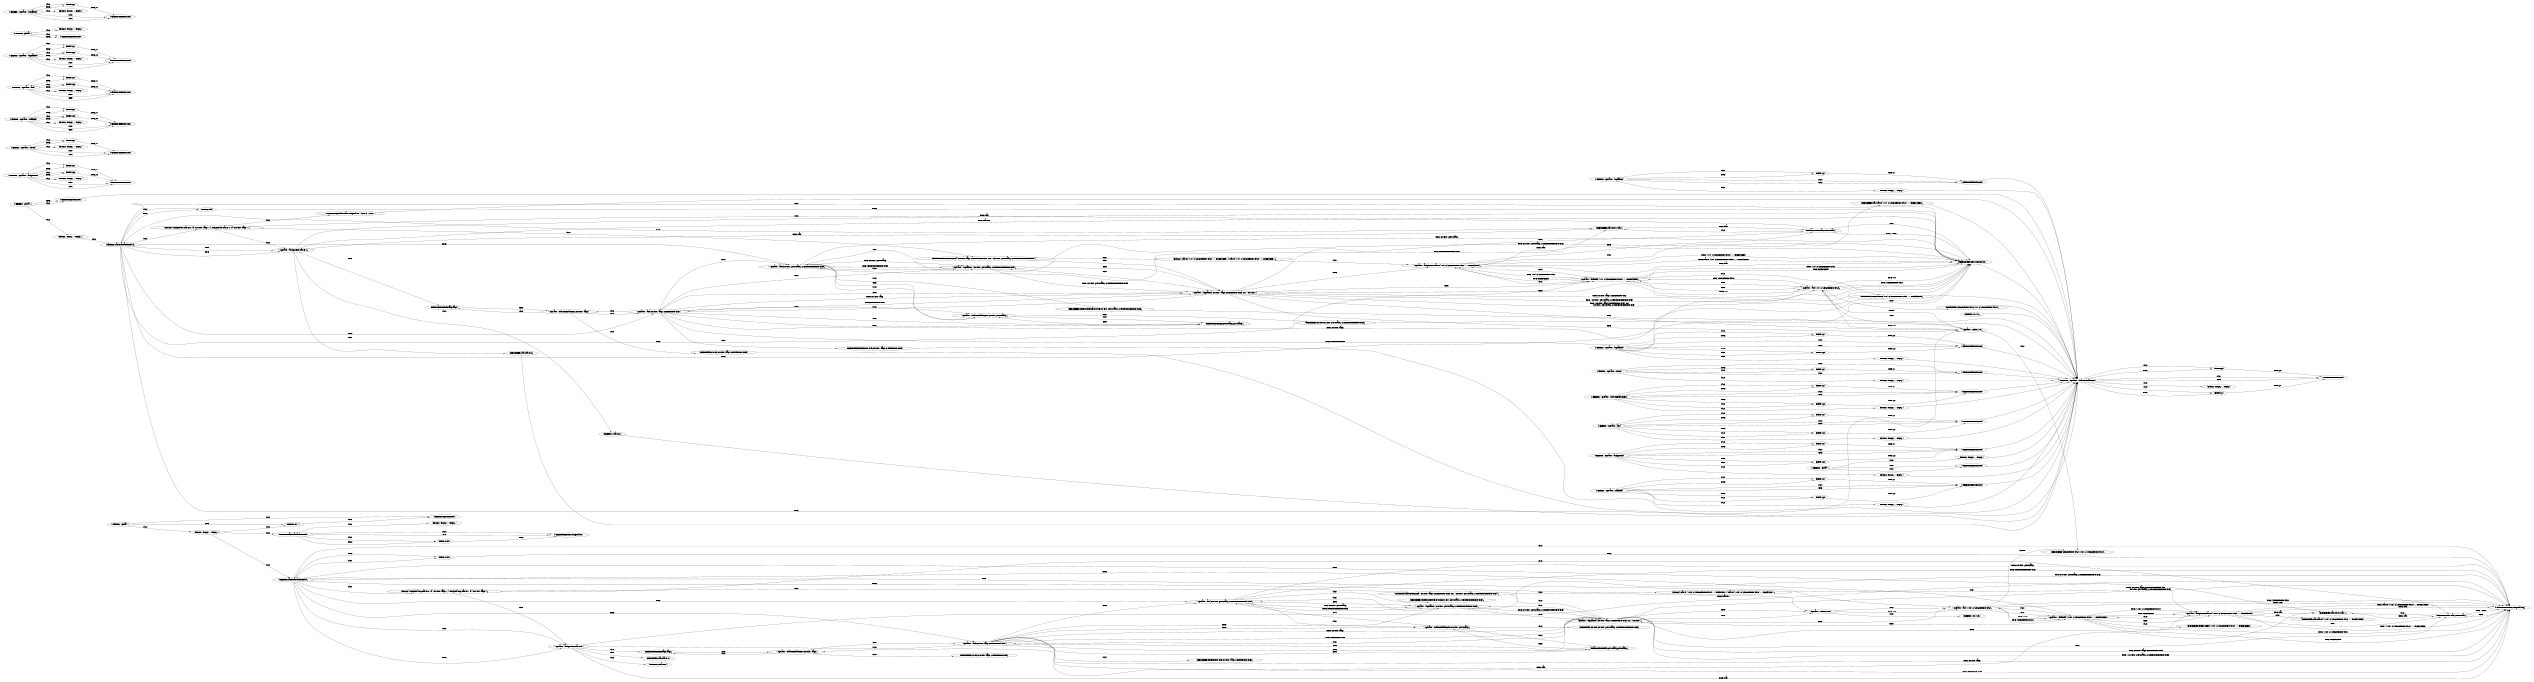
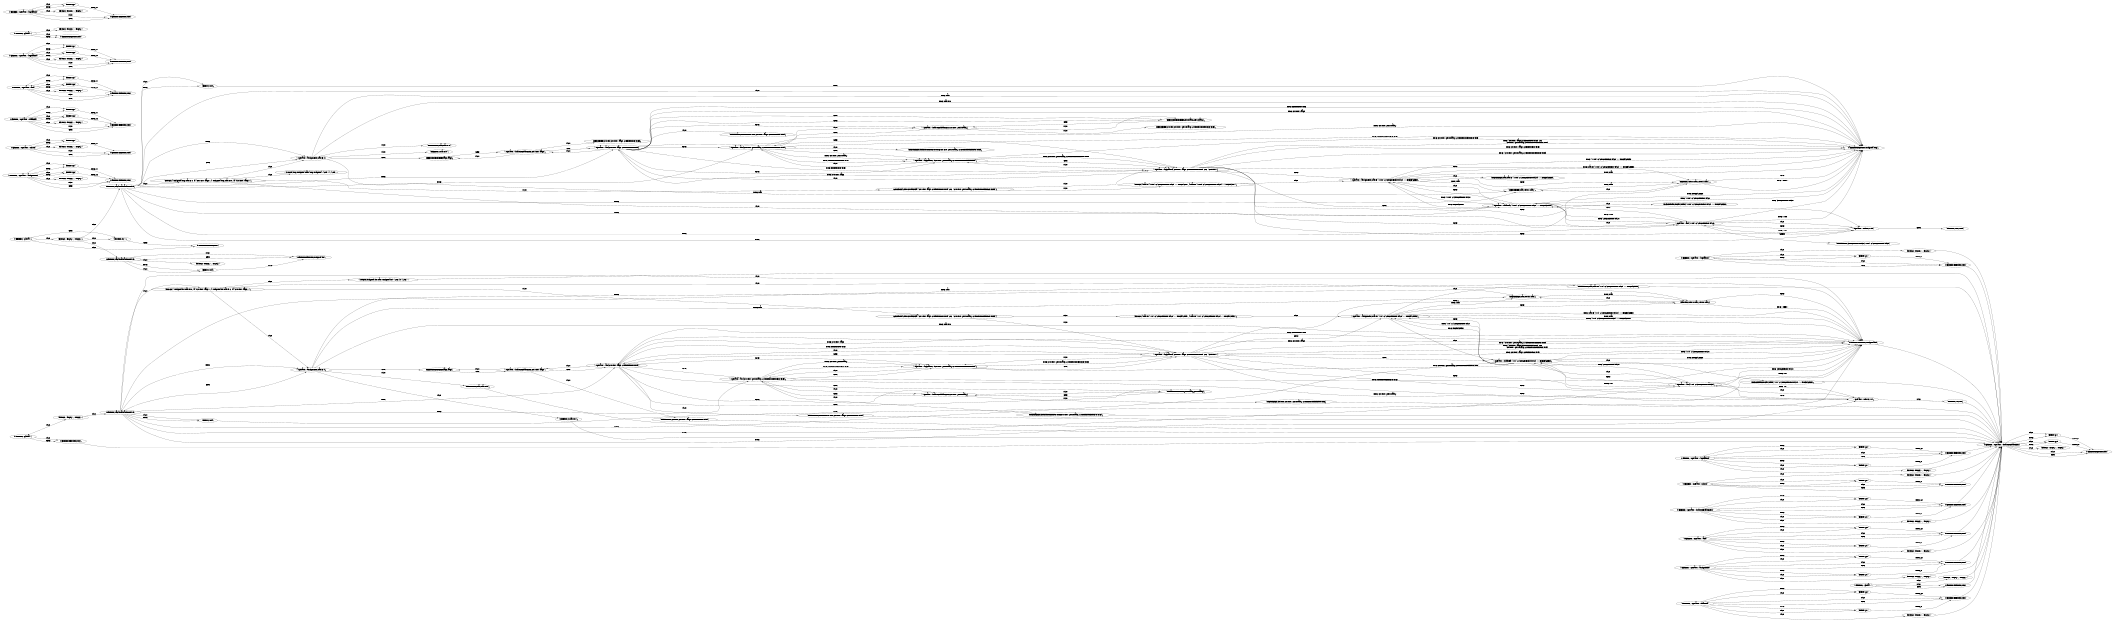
none -> (311, 172)
none -> (1786, 223)
(1972, 308) -> none
(1892, 311) -> (1782, 390)
(2055, 427) -> (1910, 401)
(1892, 614) -> (1919, 228)
